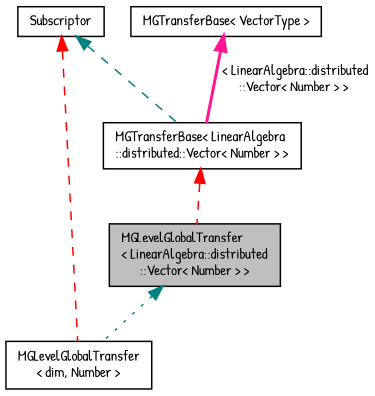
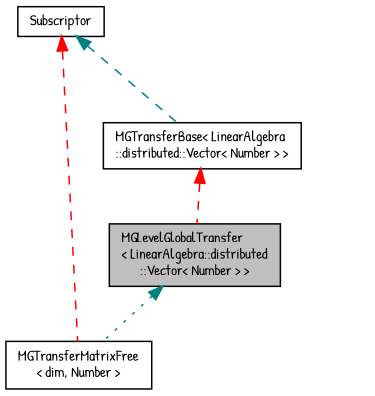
(226, 22) -> none
(79, 365) -> (79, 365)
